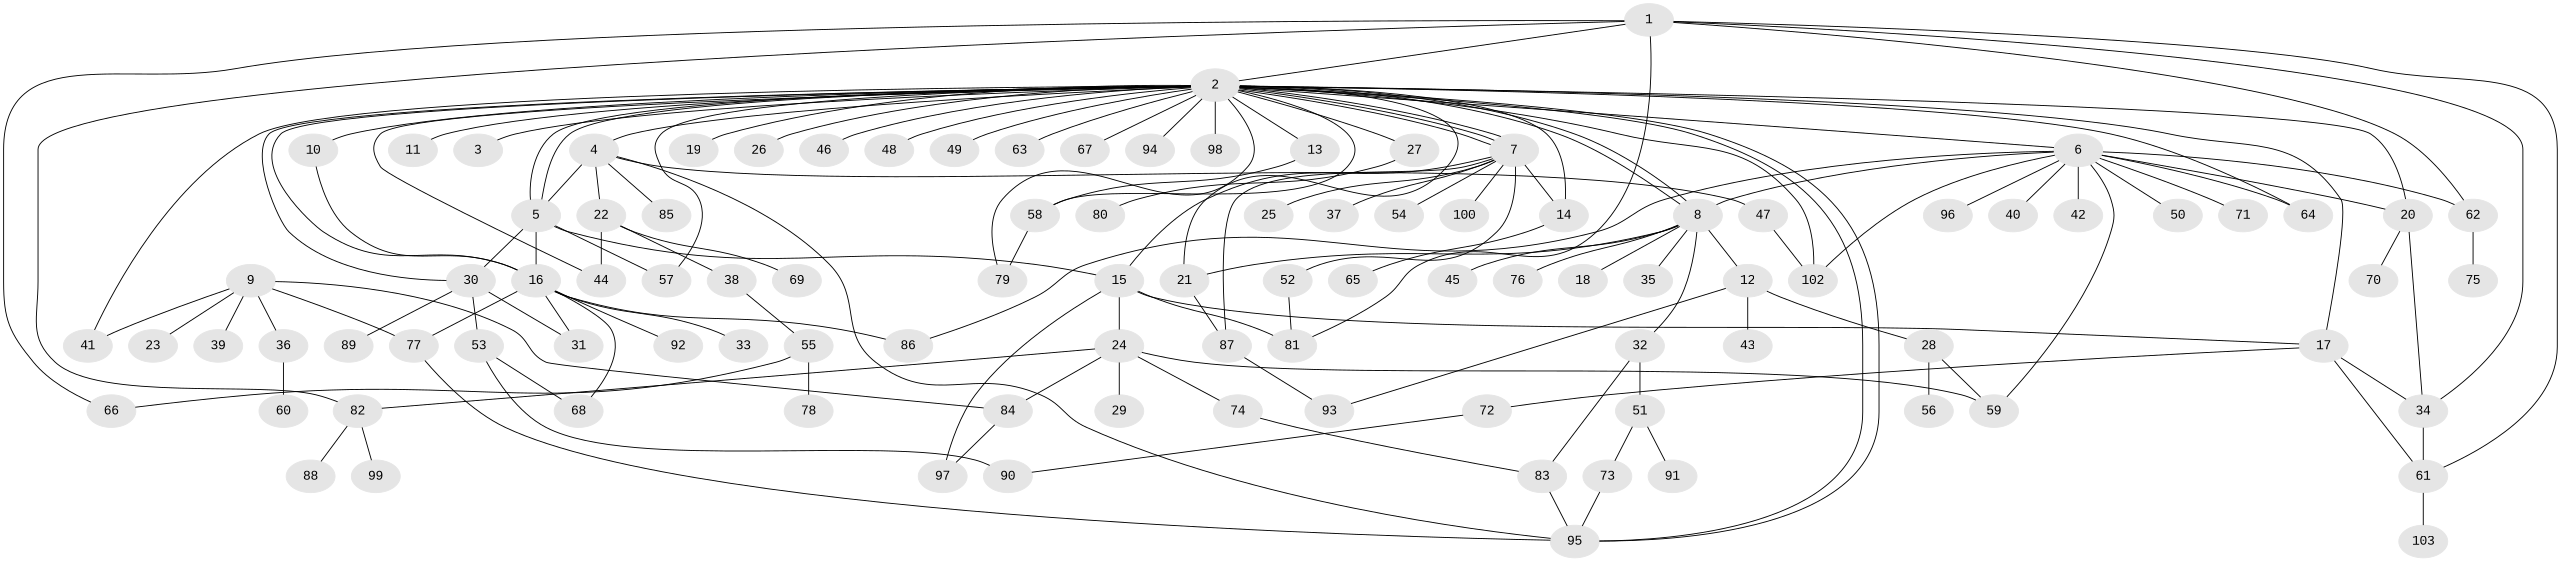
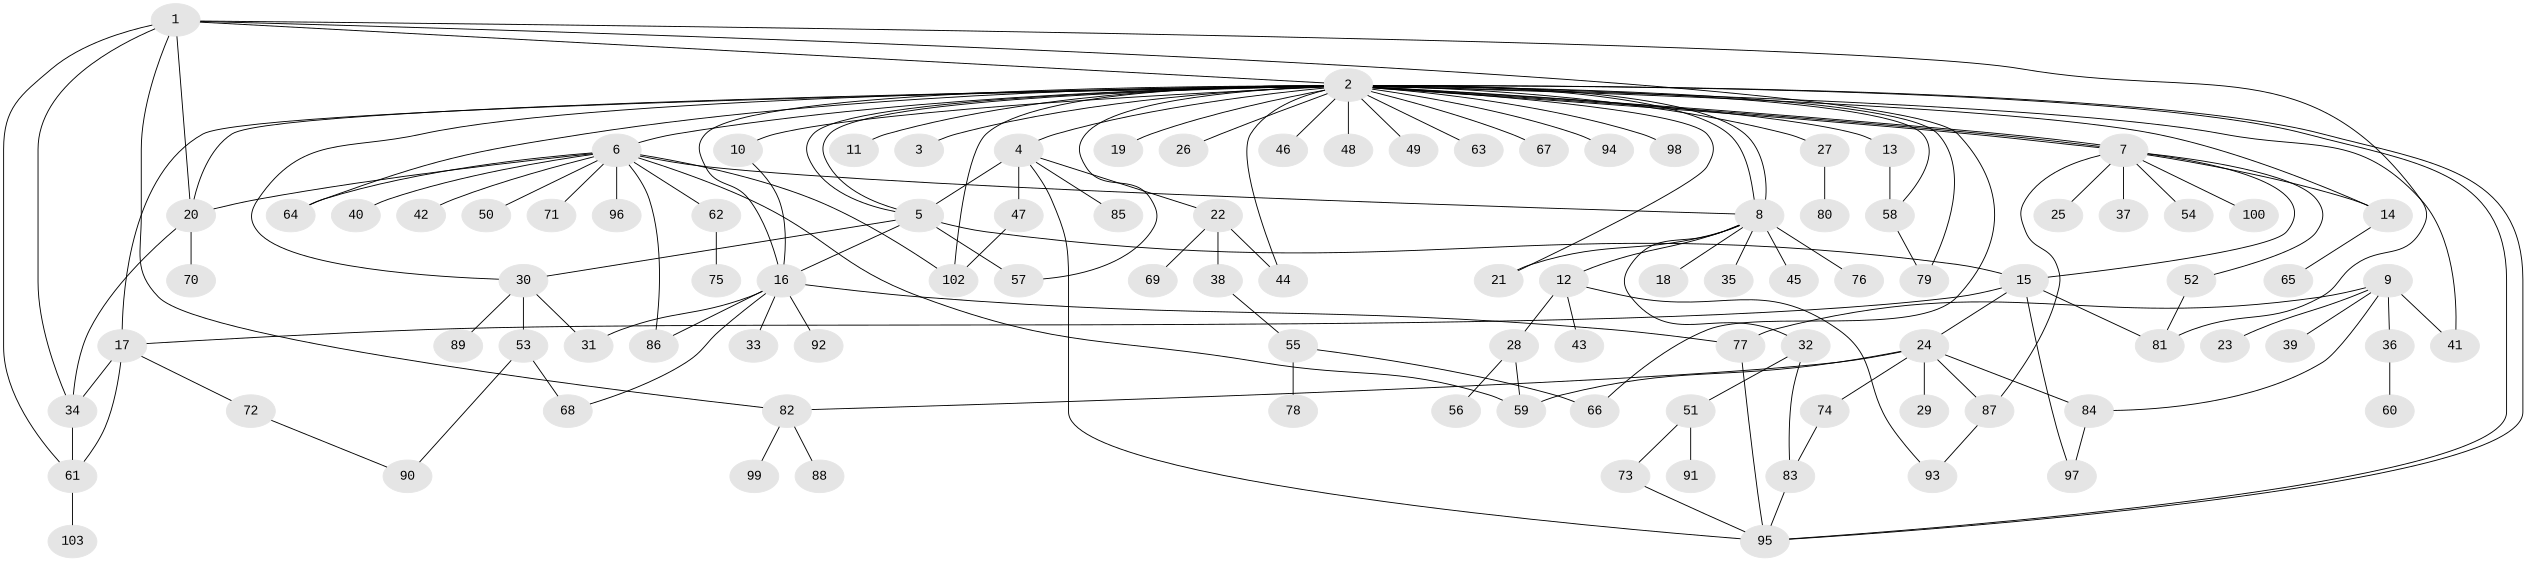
(2086, 64) -> (183, 118)
(1210, 320) -> (1957, 378)
